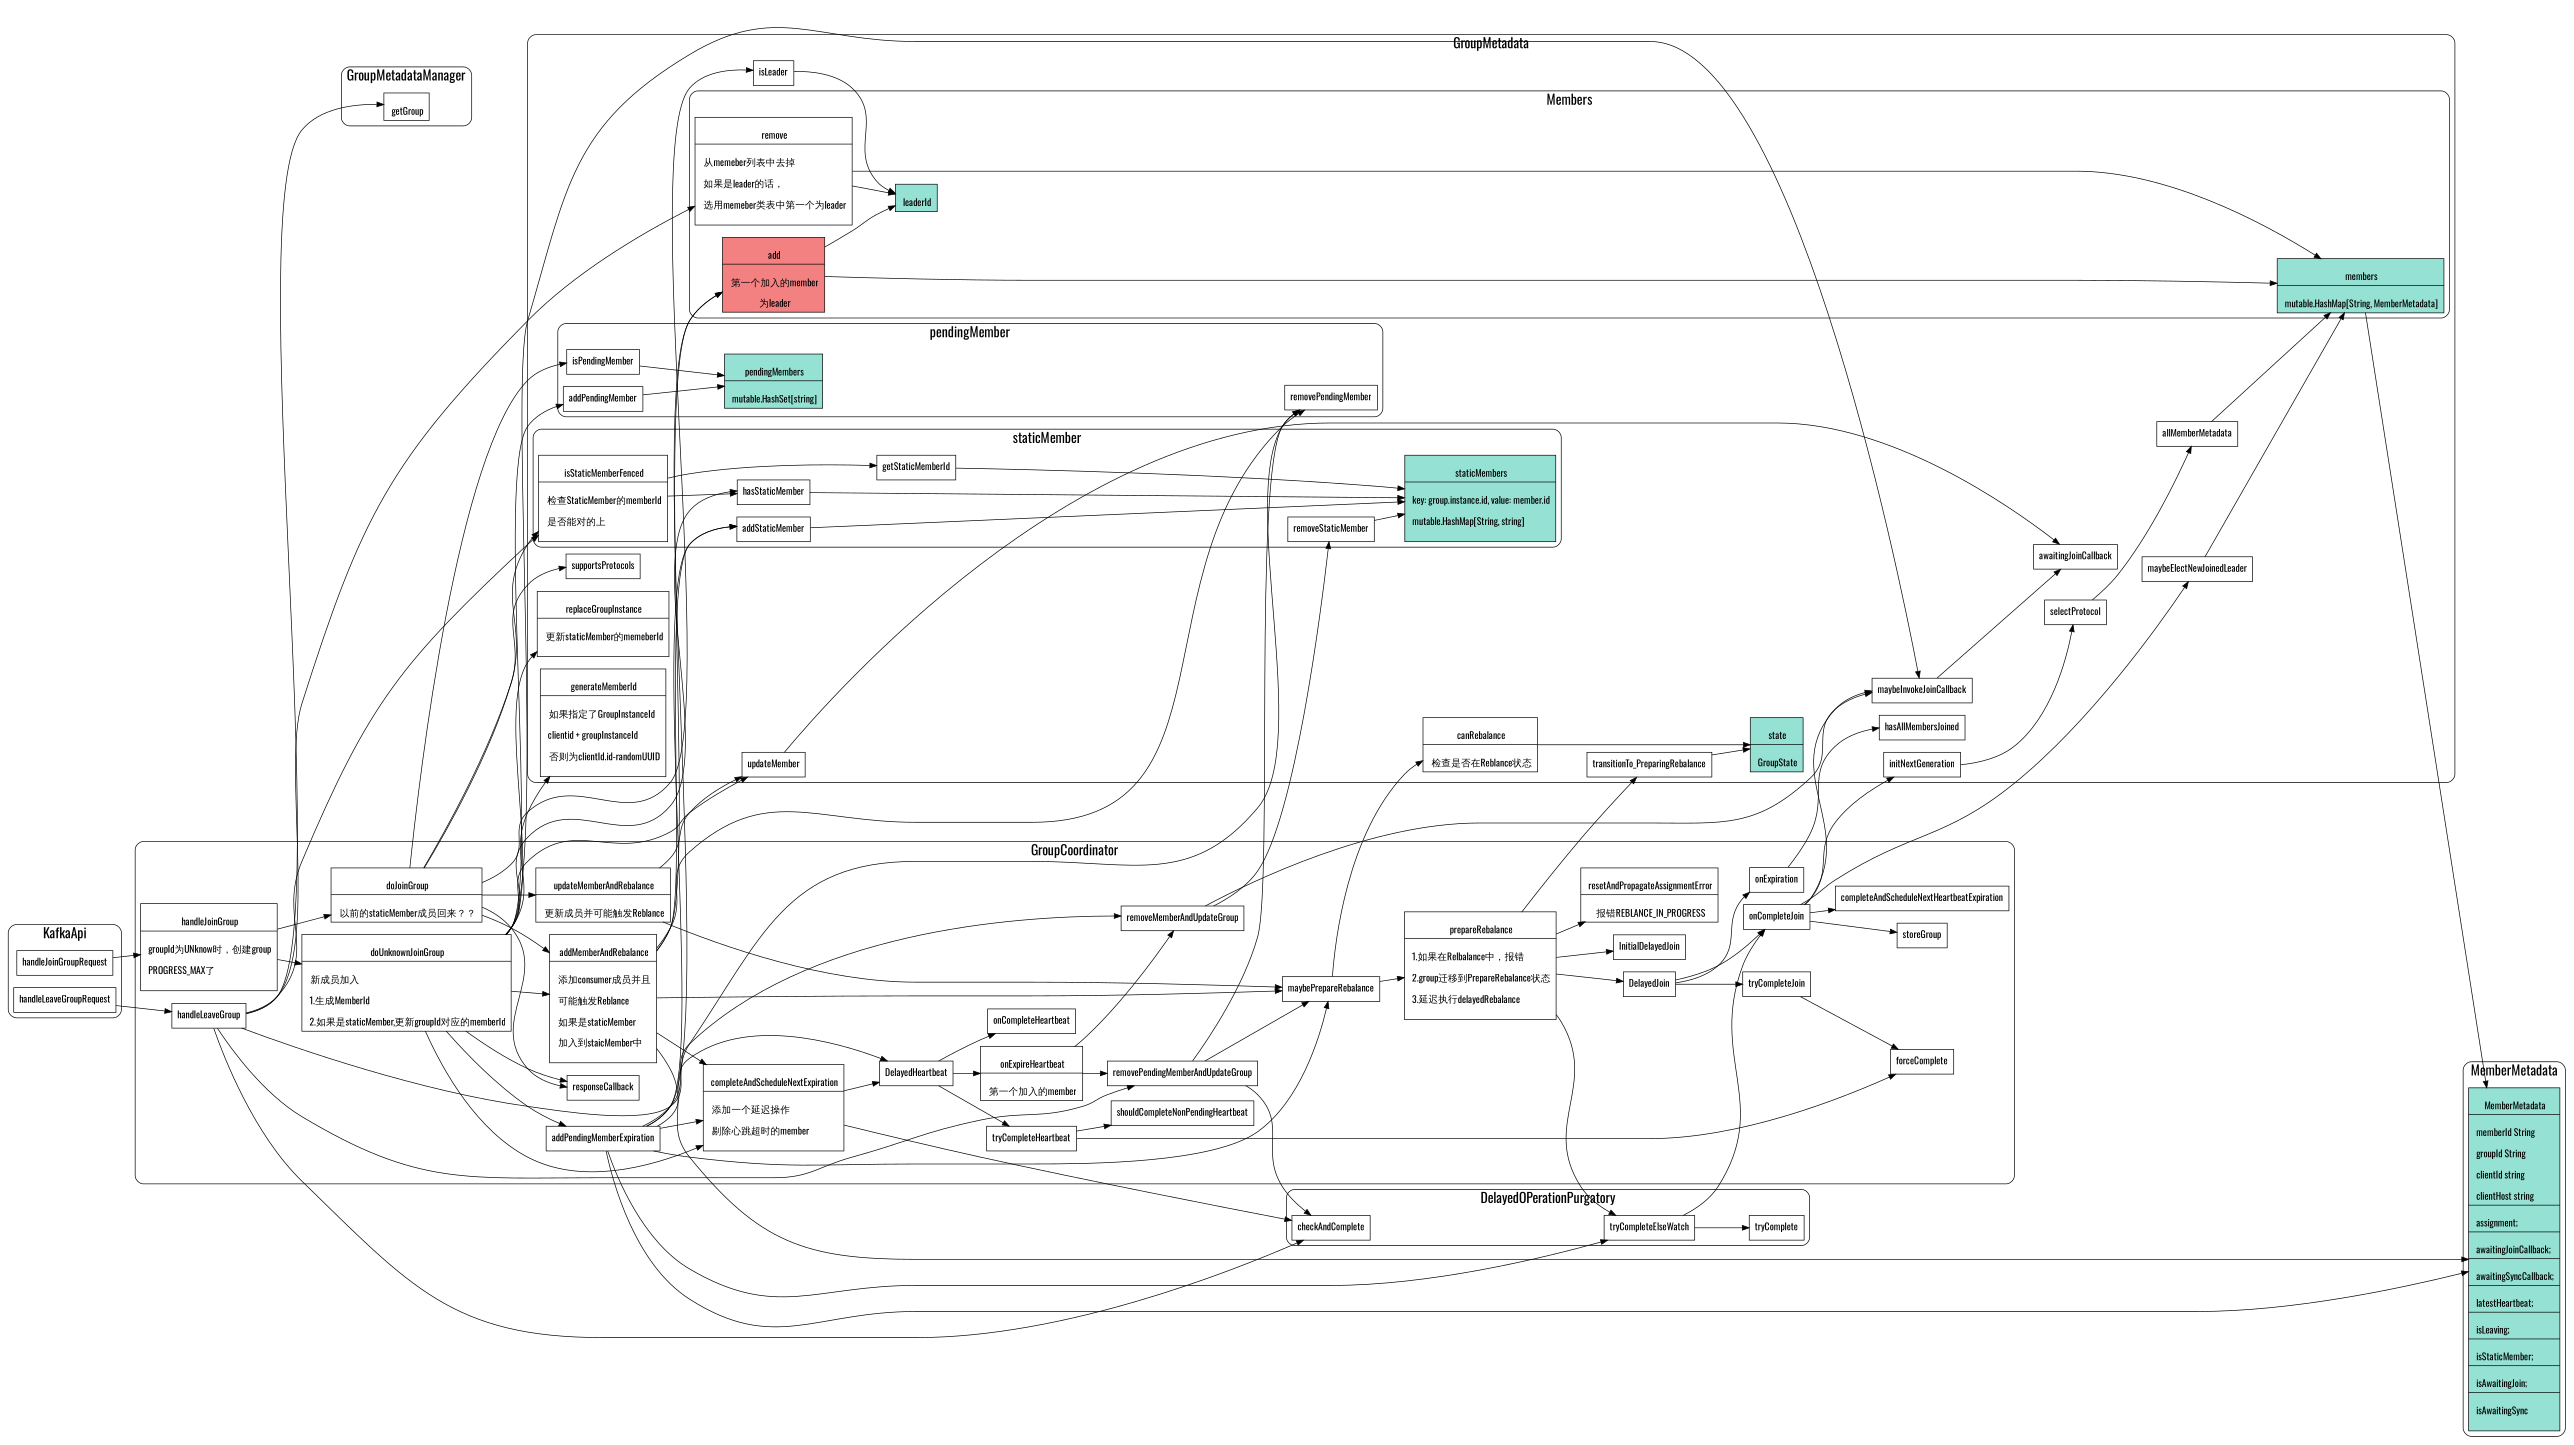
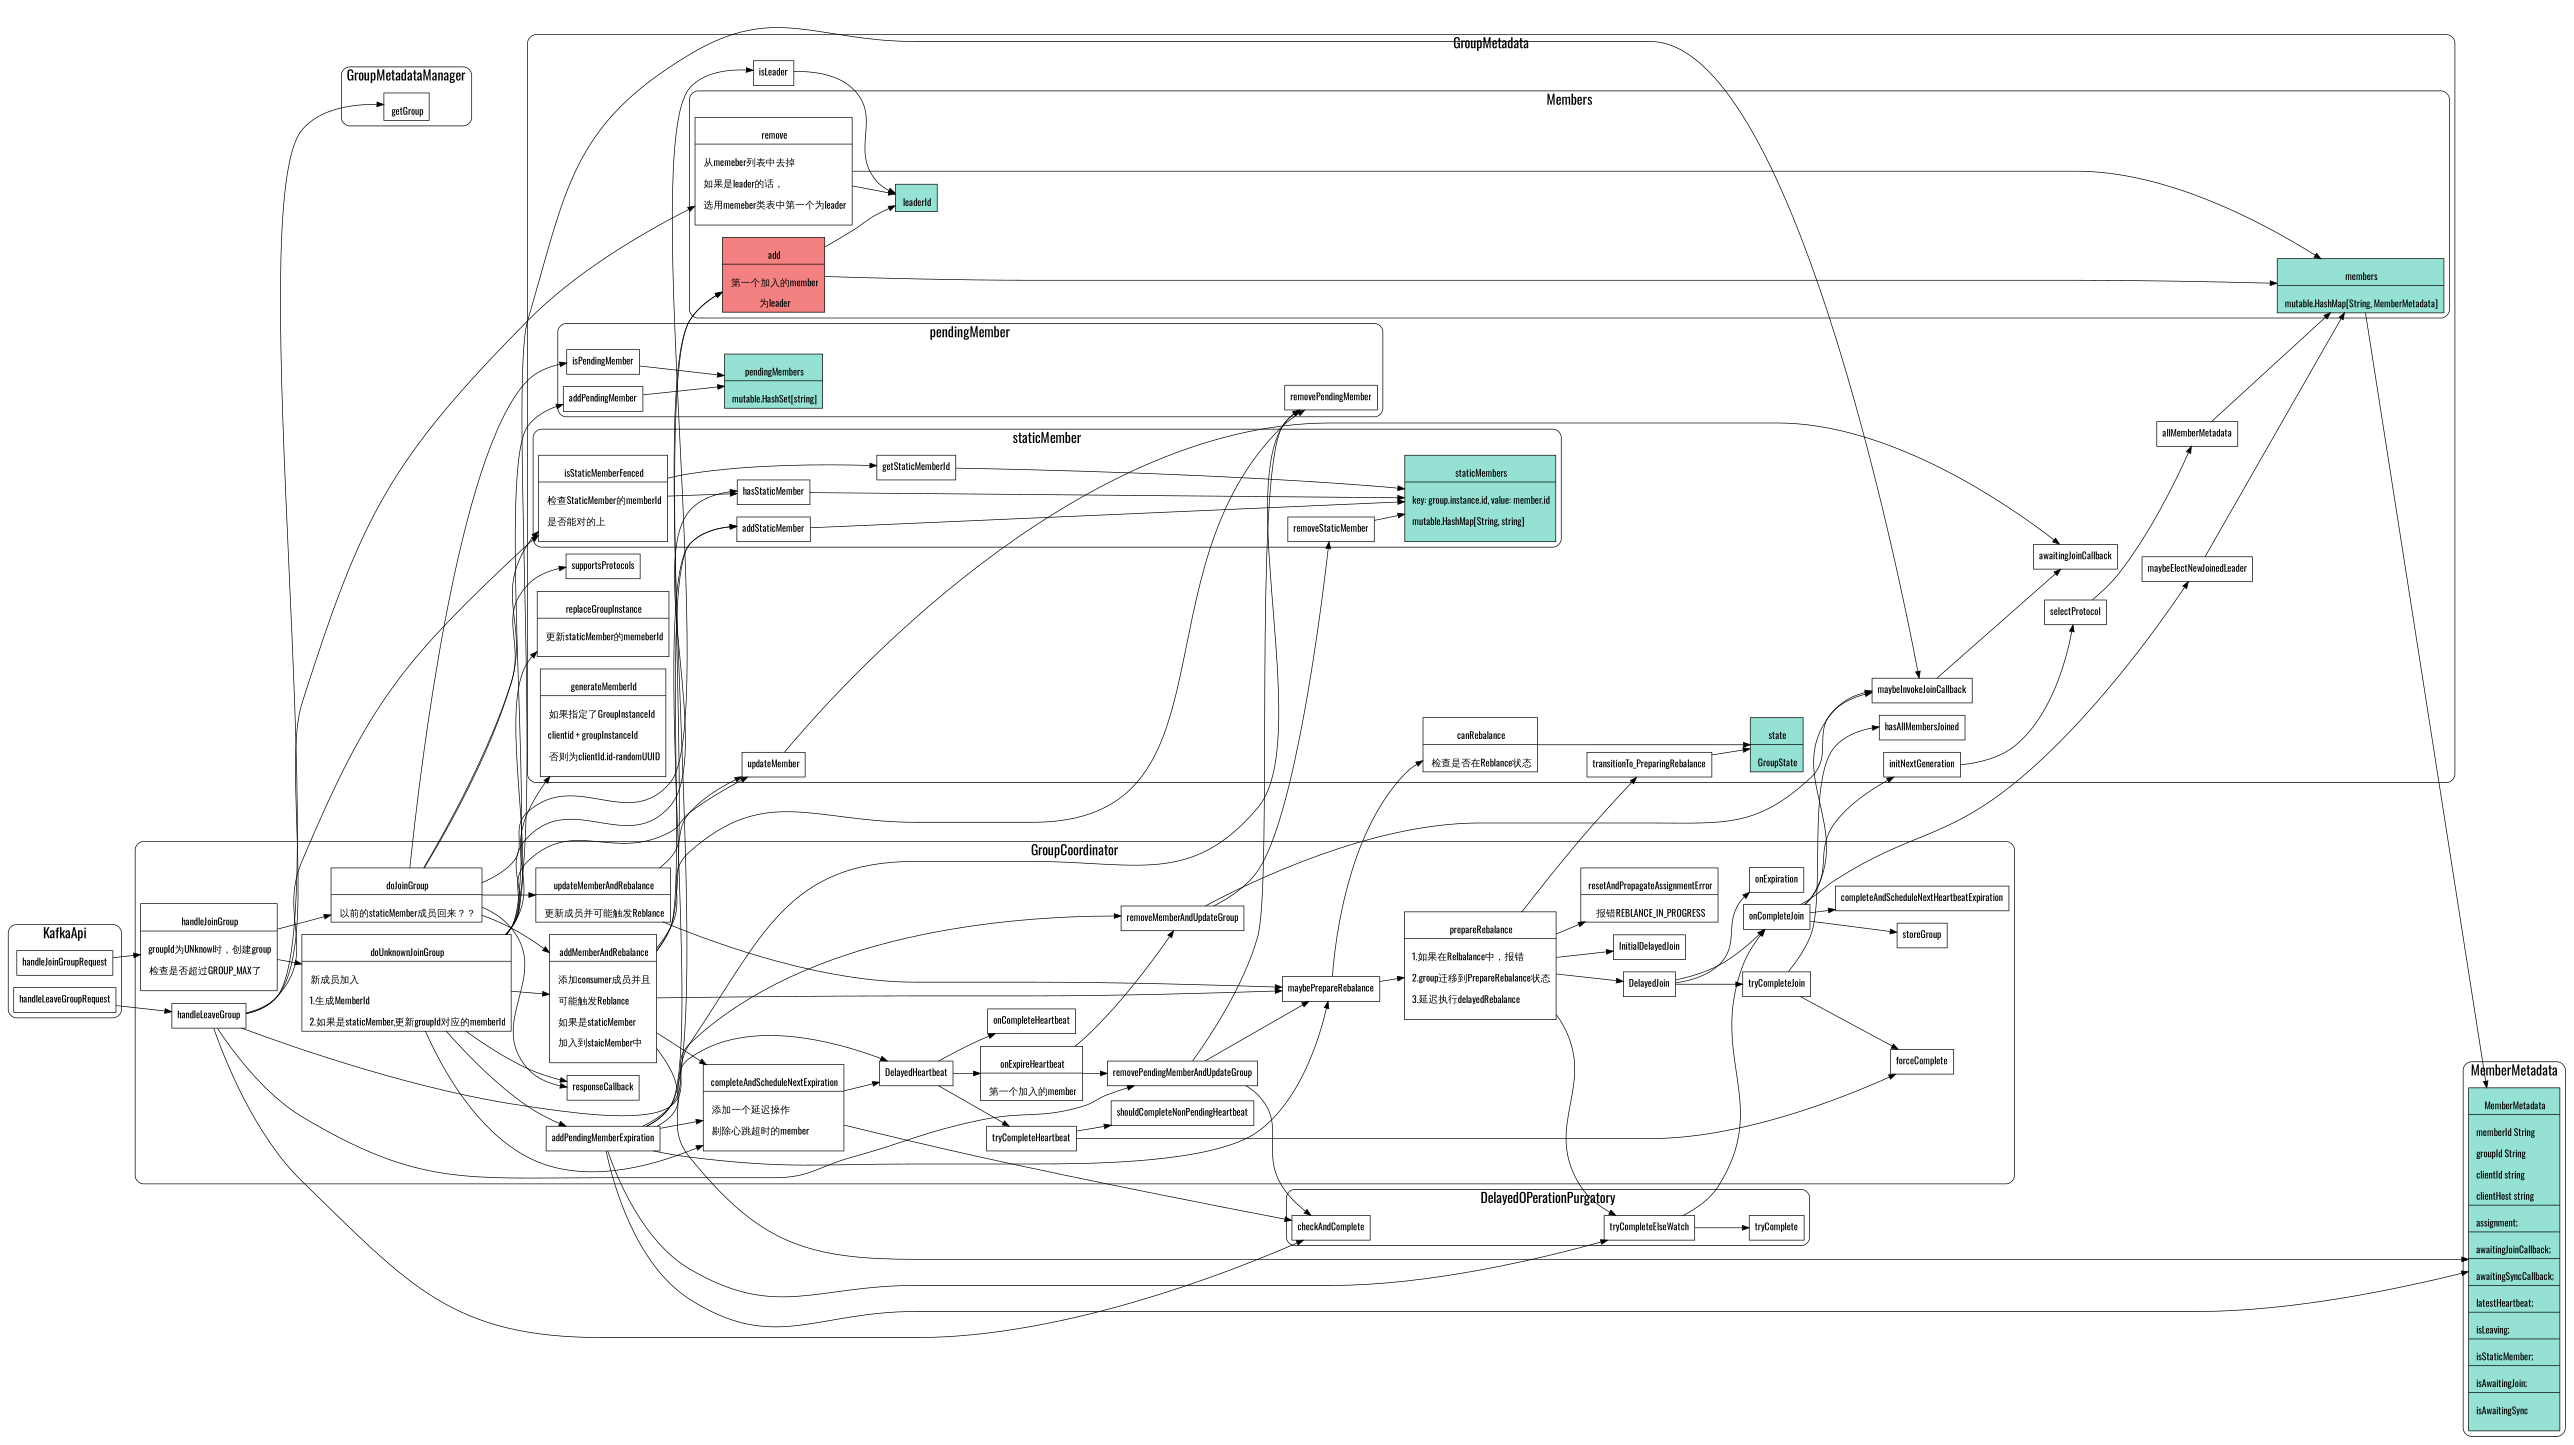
(1820, 775) -> (1818, 847)
(181, 971) -> (204, 971)
